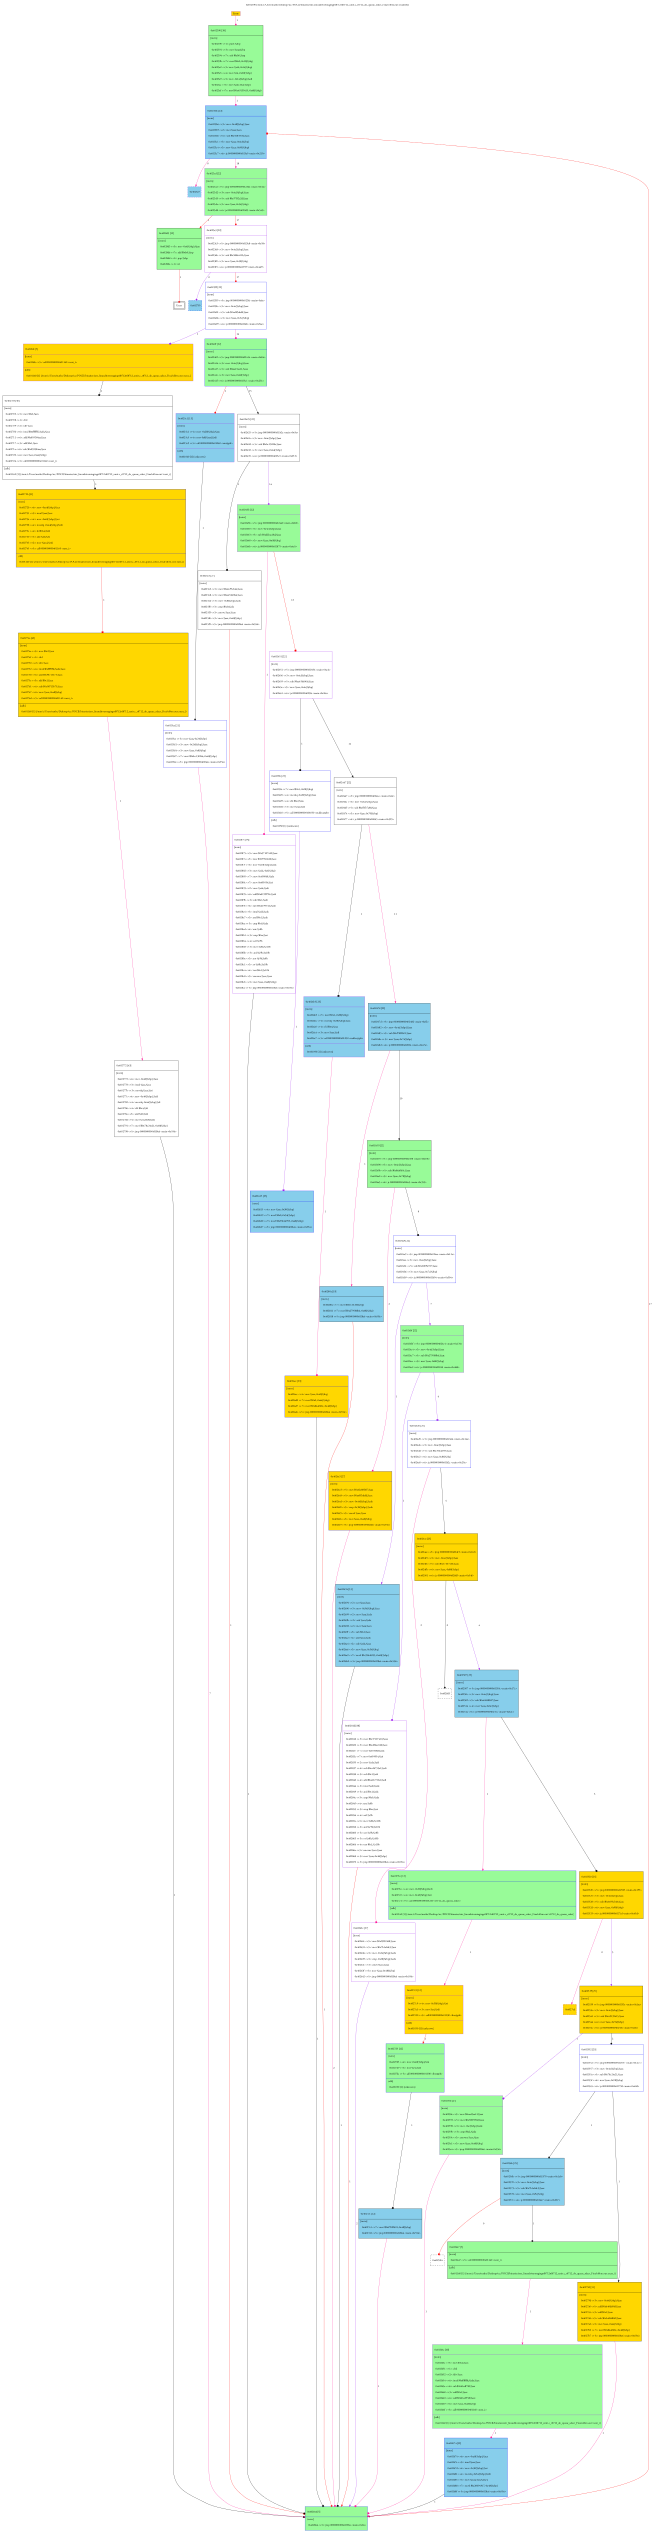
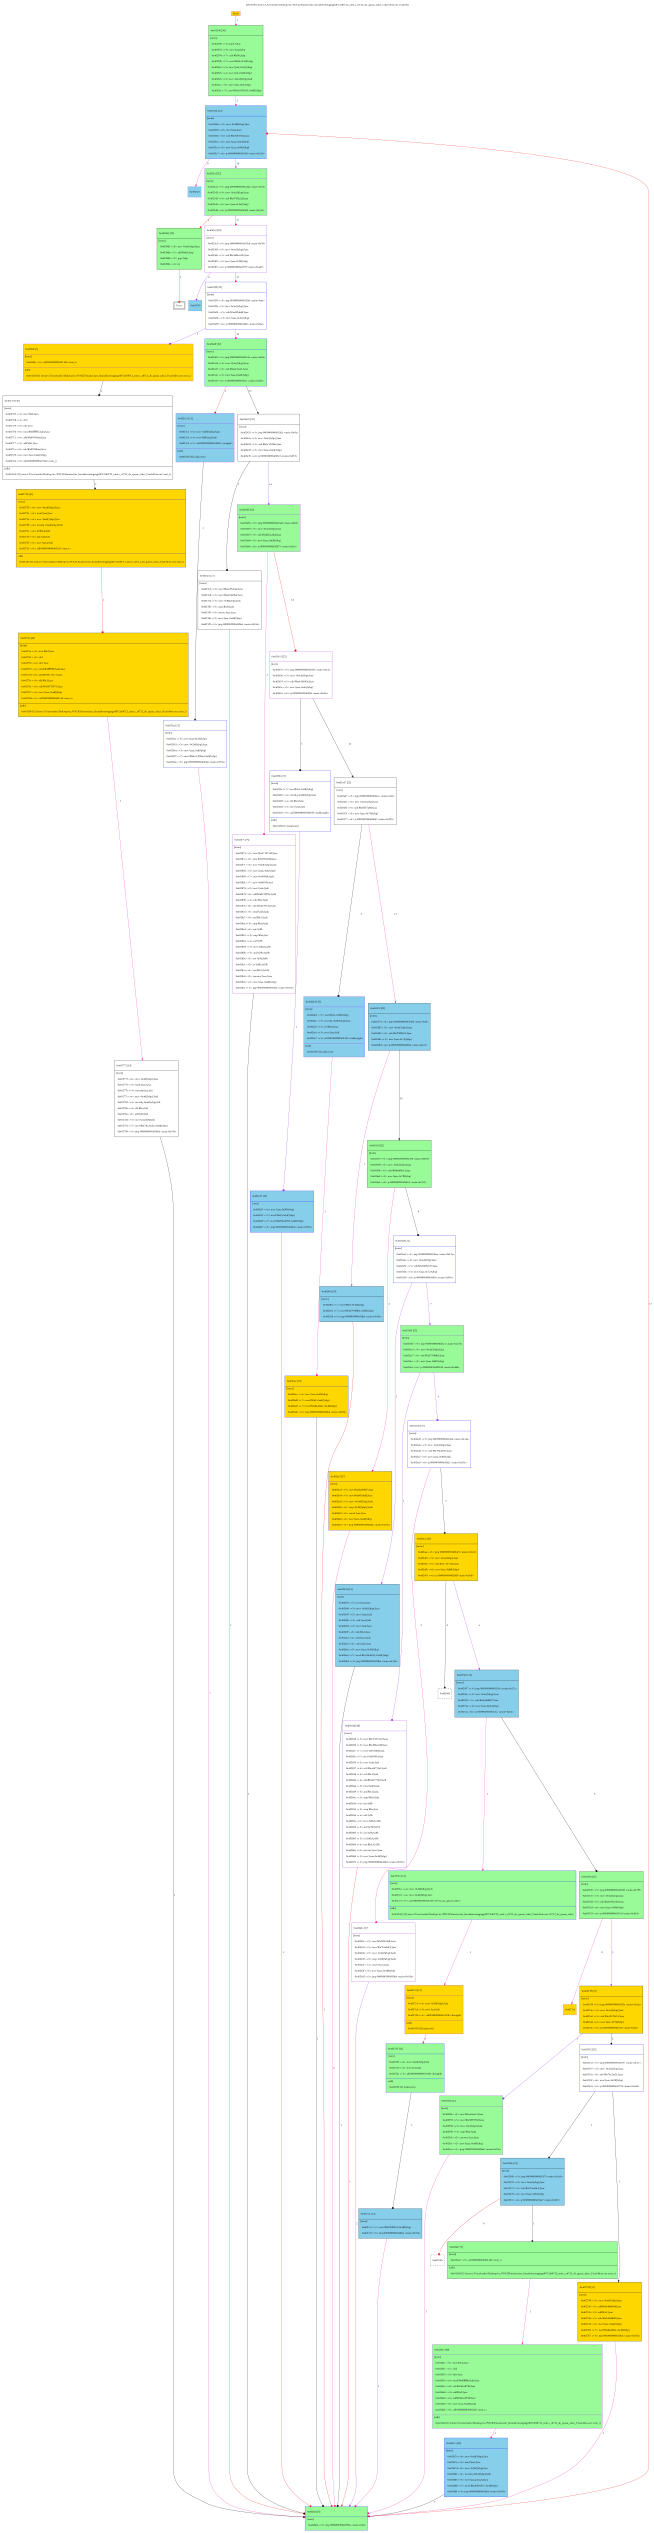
none -> (282, 1875)
(611, 1895) -> (611, 1895)
